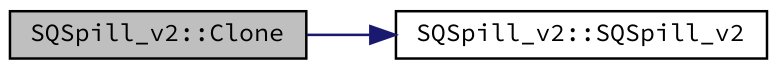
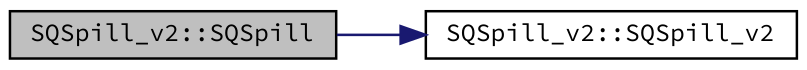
(158, 35) -> (173, 35)
